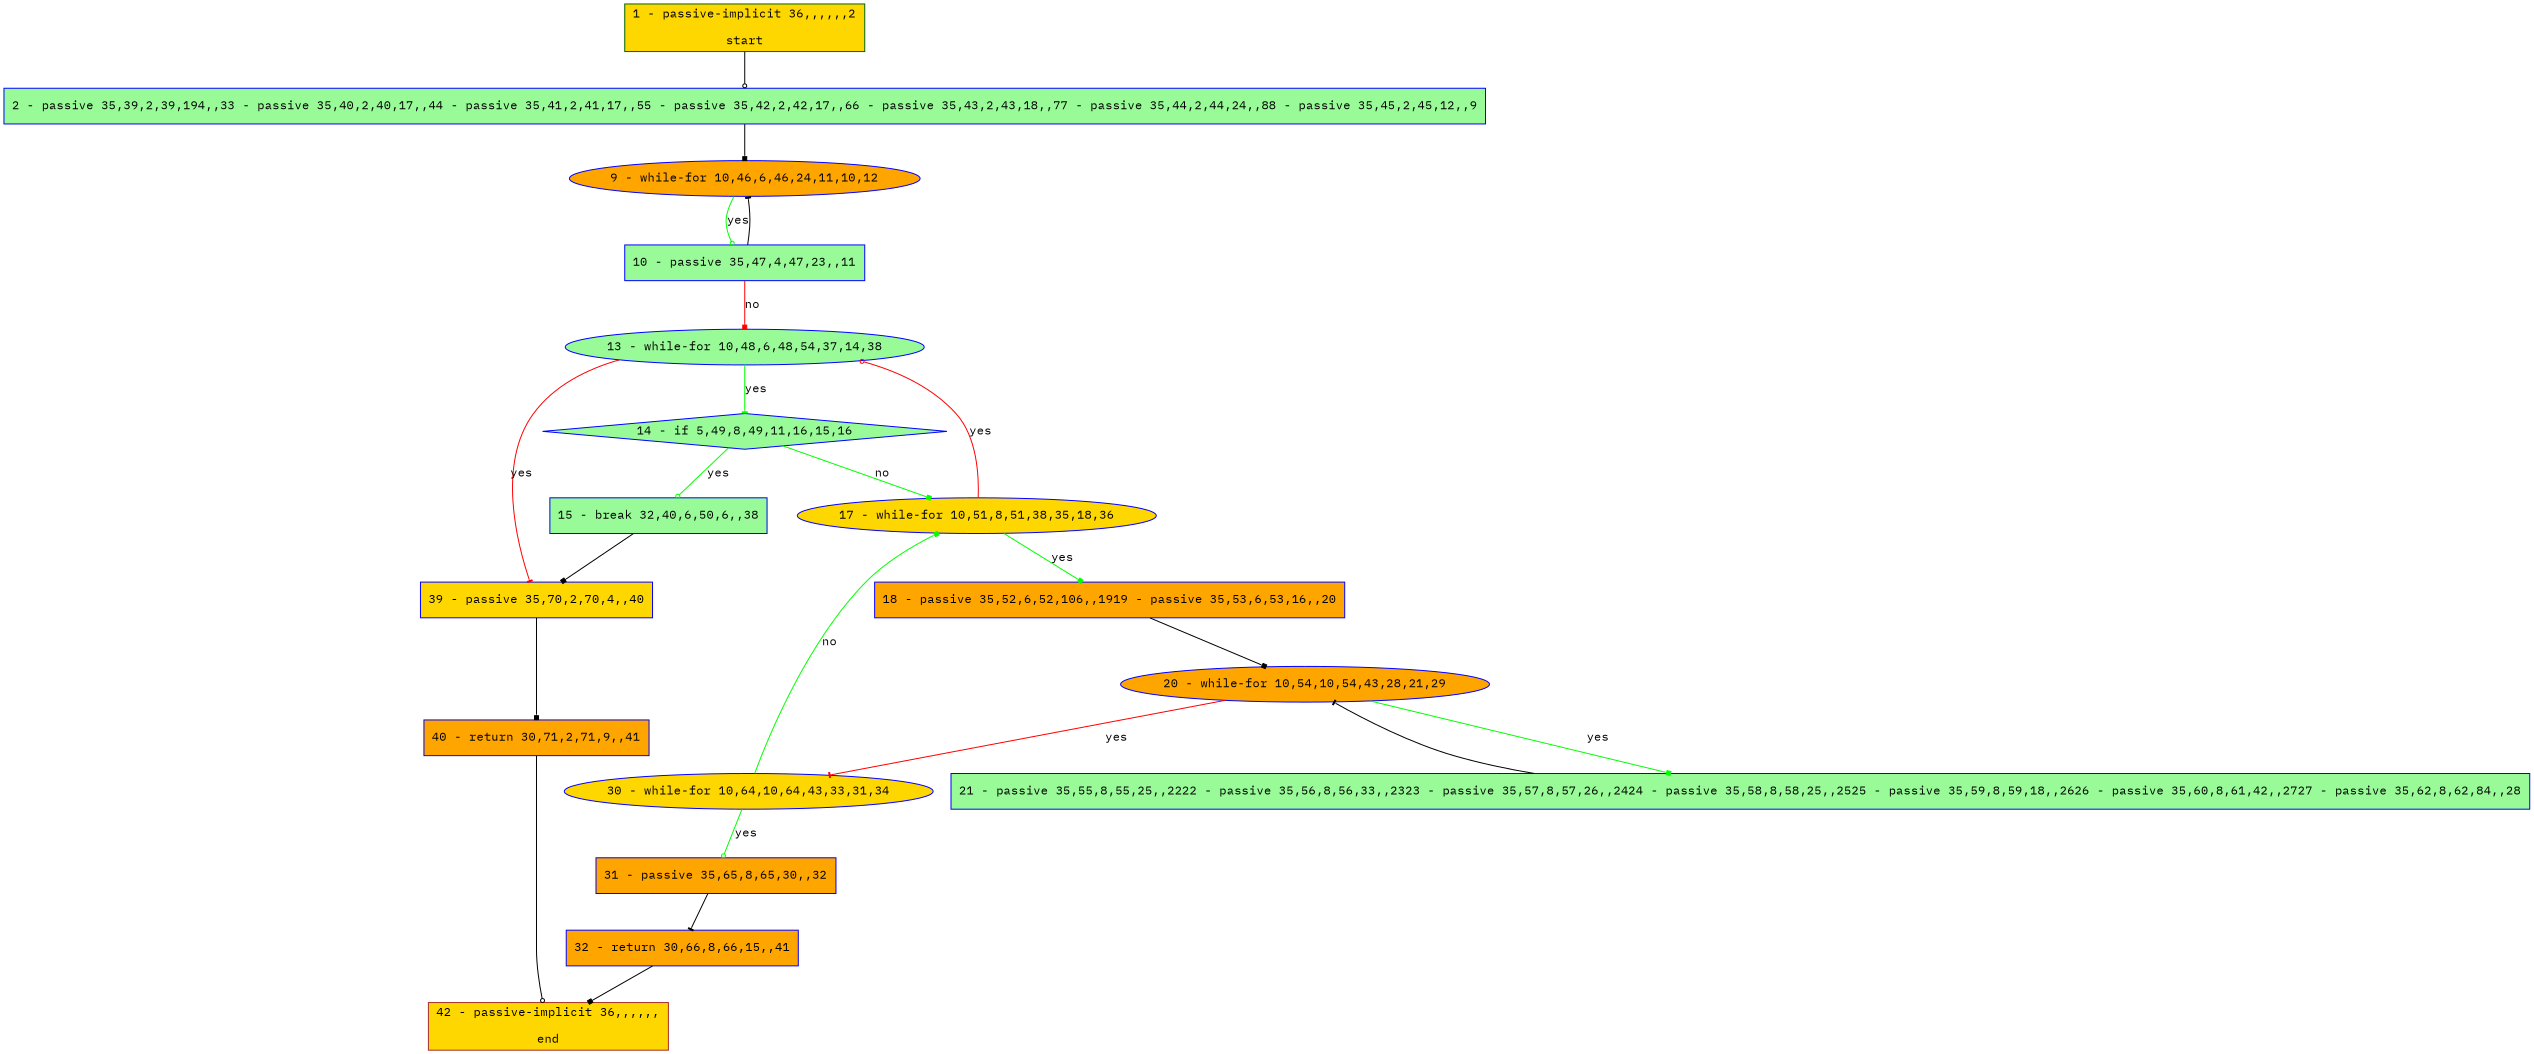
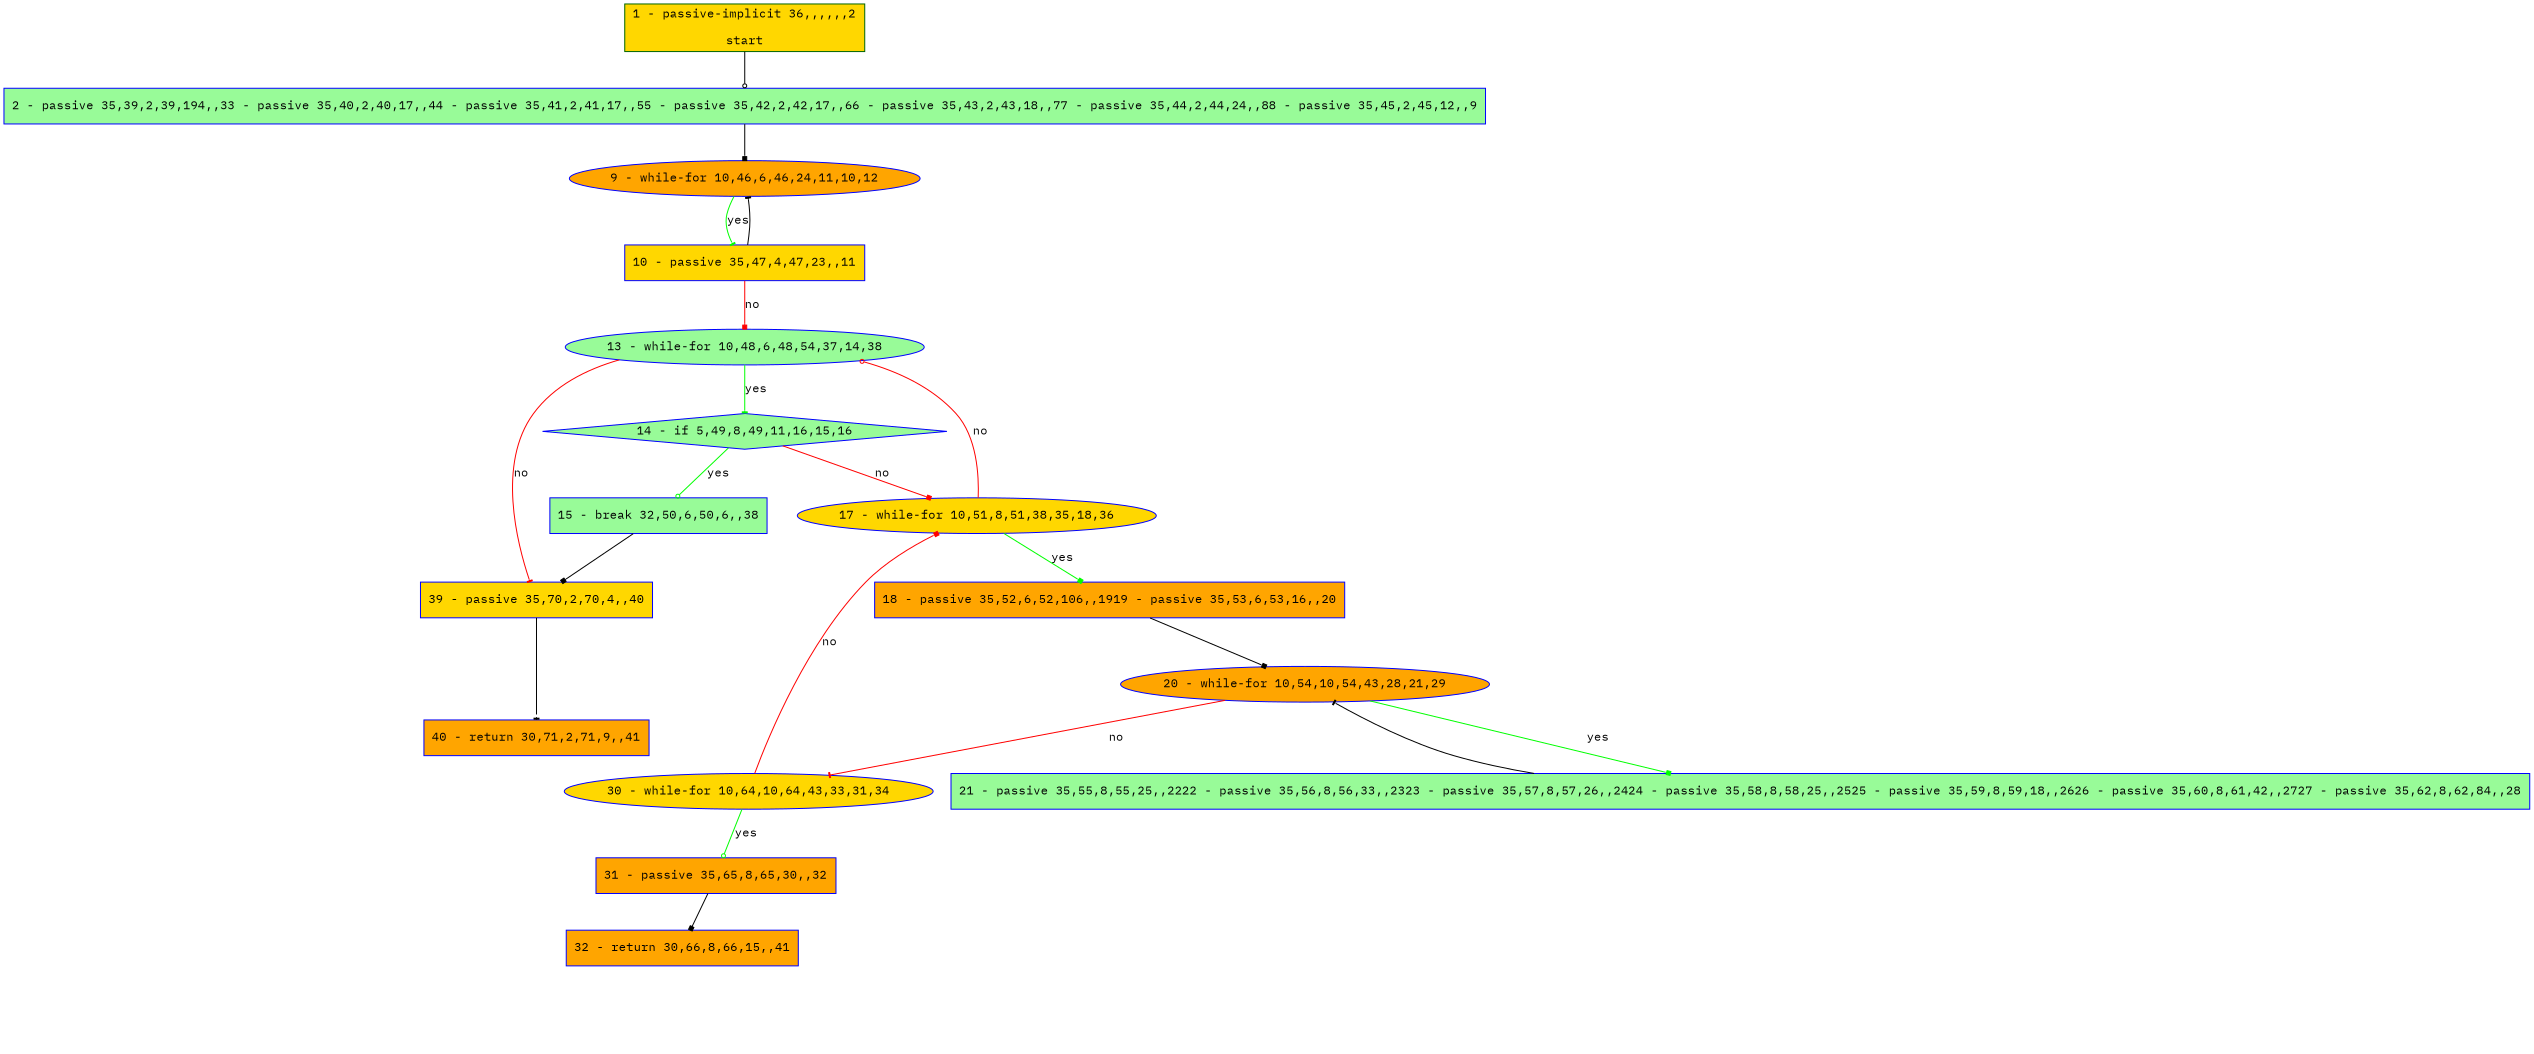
(726, 219) -> (726, 219)
(745, 263) -> (745, 263)
(981, 431) -> (981, 431)
(854, 471) -> (854, 471)
(522, 474) -> (522, 474)
(658, 516) -> (658, 516)
(822, 637) -> (822, 637)
(536, 666) -> (536, 666)
(1117, 738) -> (1117, 738)
(700, 911) -> (700, 911)
(548, 1026) -> none
